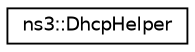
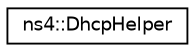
(97, 26) -> (97, 26)
